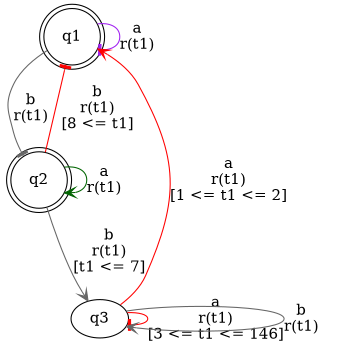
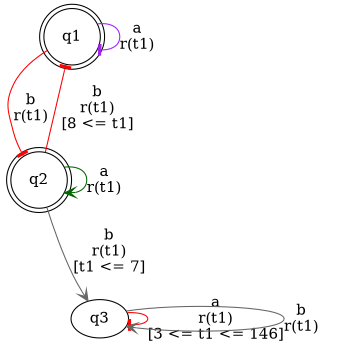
(10, 94) -> (10, 94)
(170, 177) -> none
